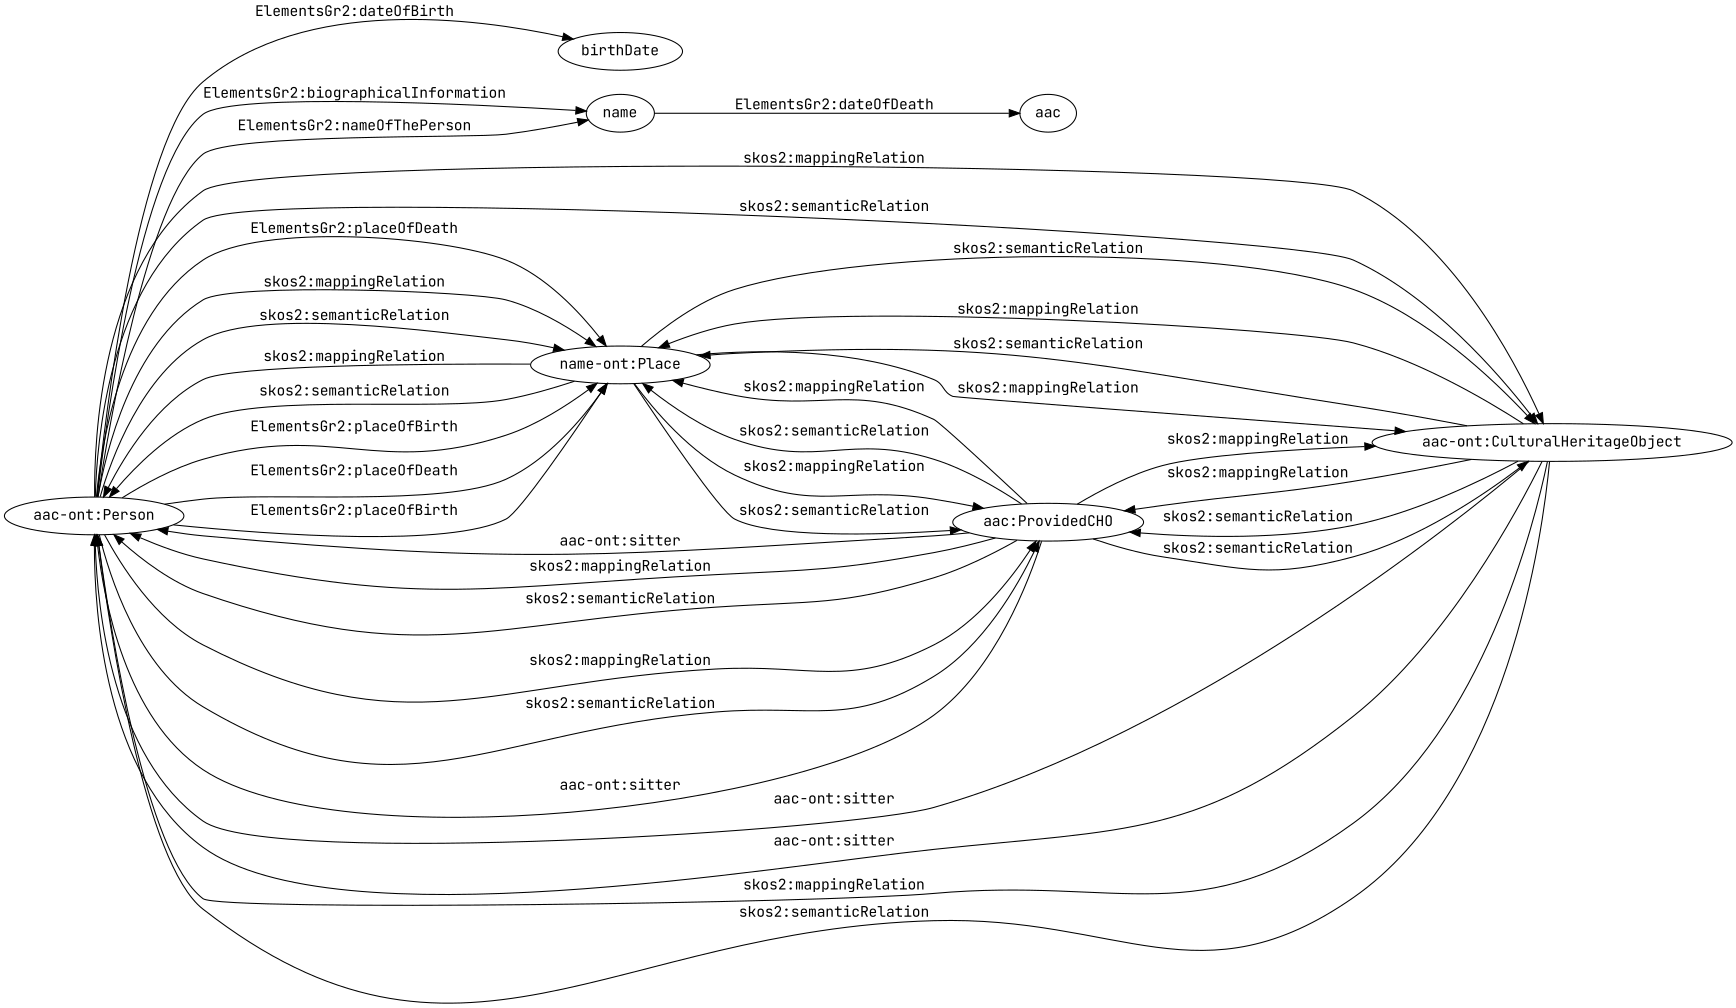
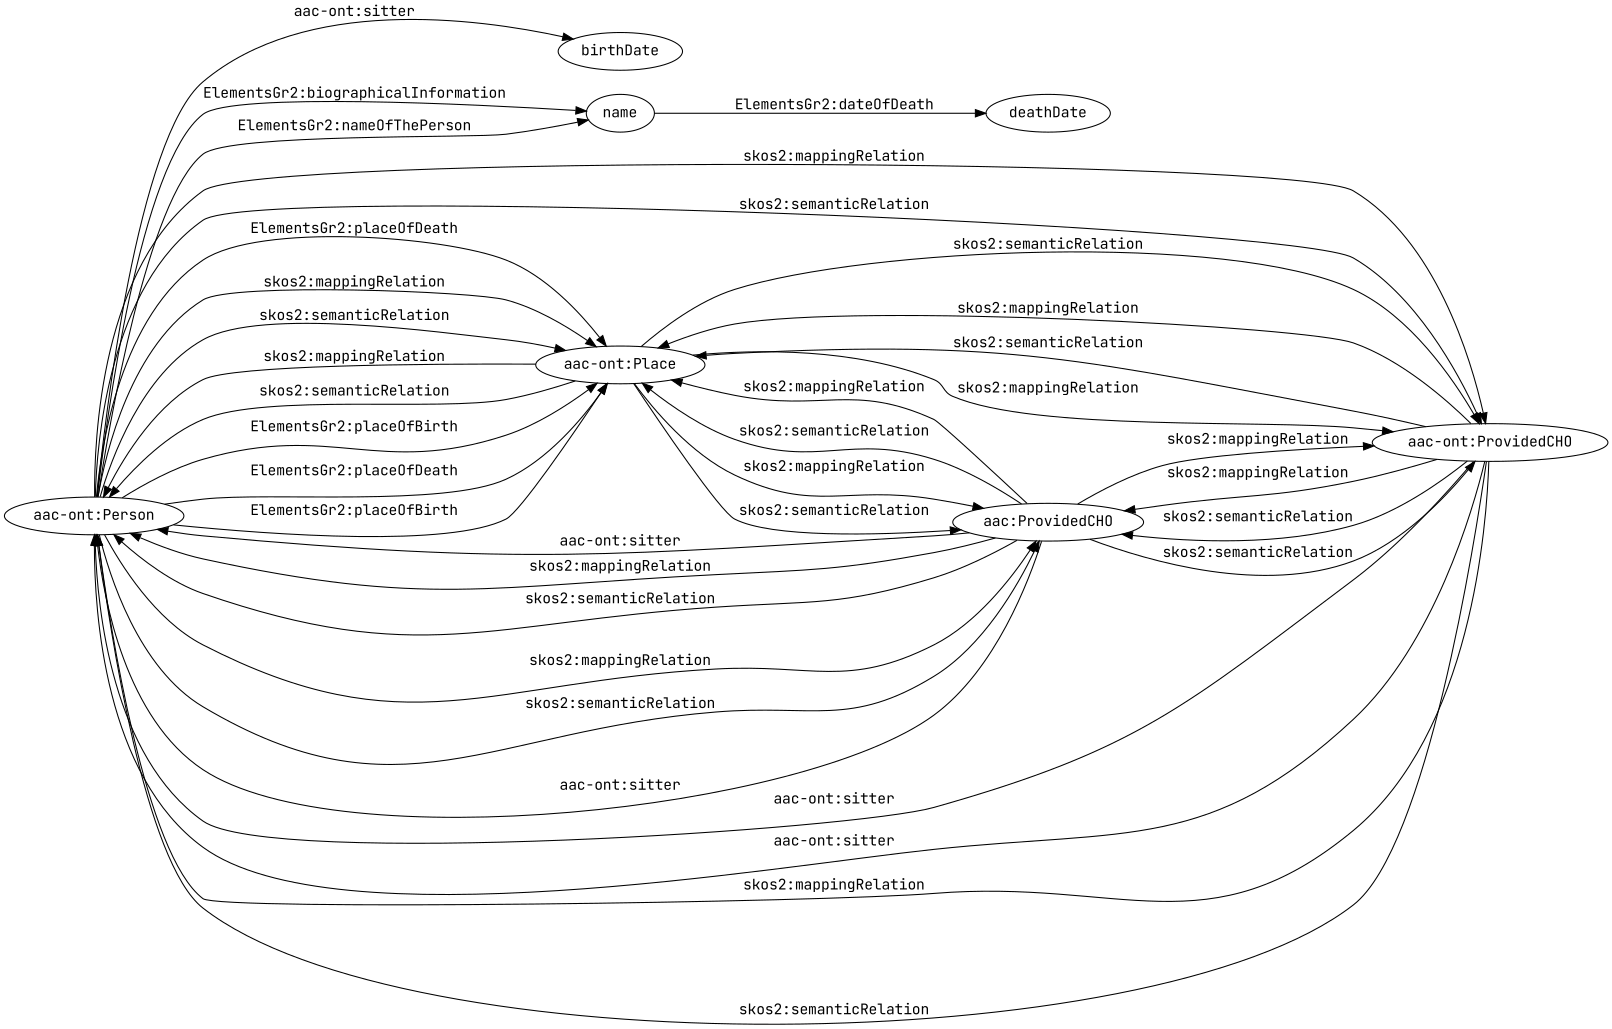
(355, 12) -> (355, 12)
(1048, 113) -> (1048, 113)
(620, 365) -> (620, 365)
(1552, 443) -> (1490, 443)
